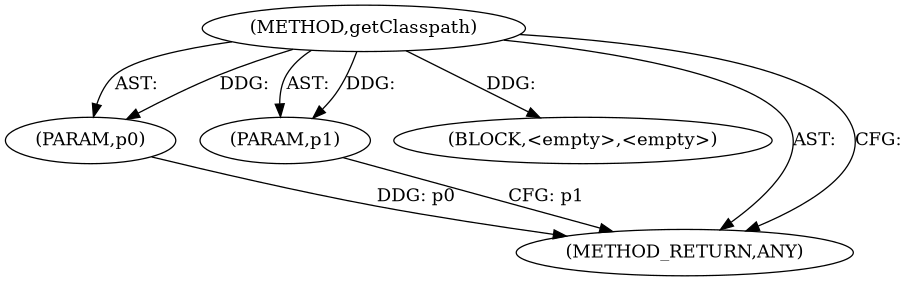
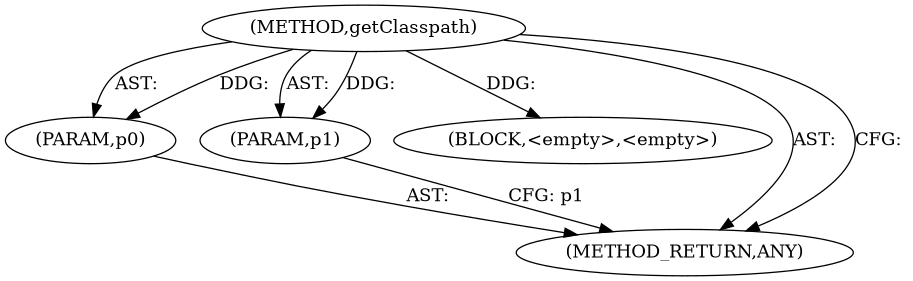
(416, 197) -> (431, 197)
